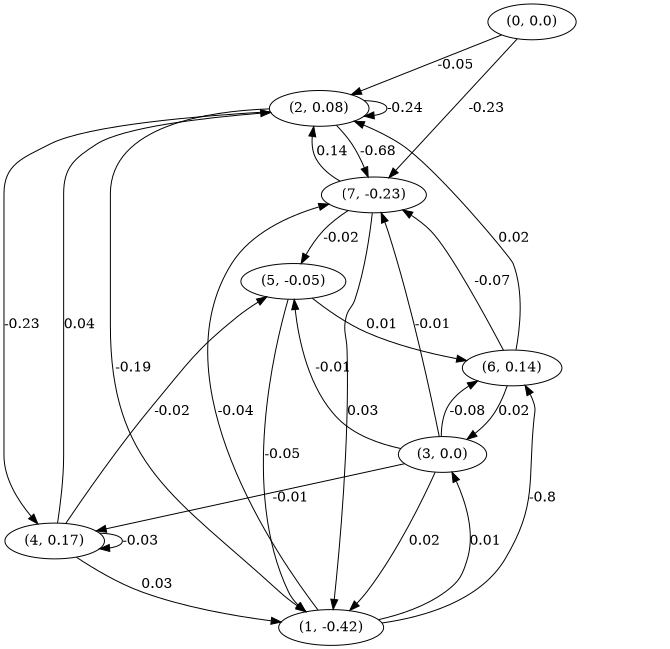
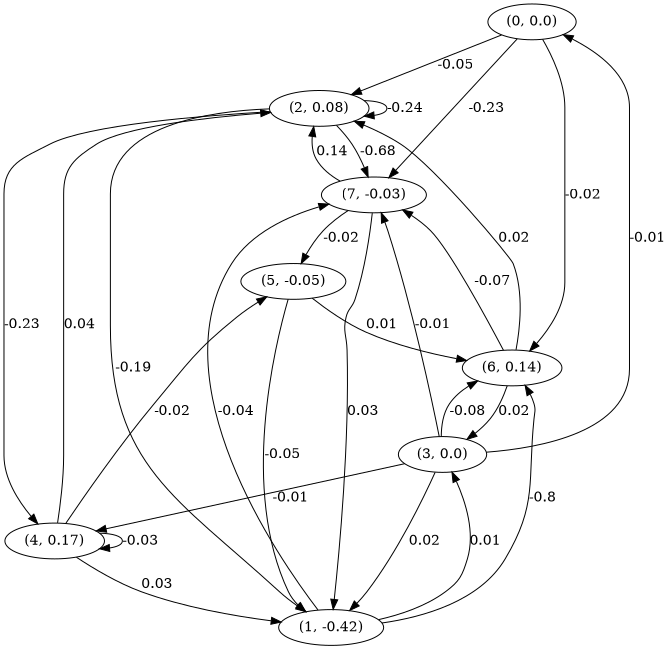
none -> (565, 193)
(374, 195) -> (374, 195)
(323, 399) -> (629, 282)
